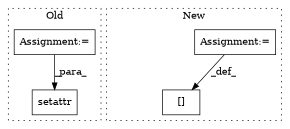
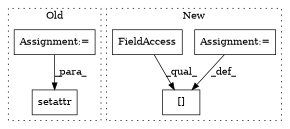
none -> (147, 42)
